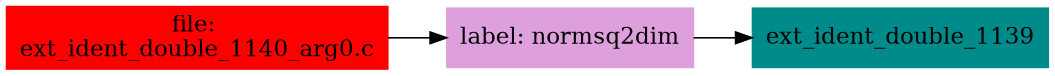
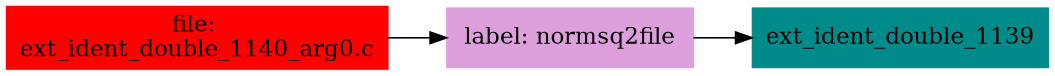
(570, 38) -> (570, 38)
